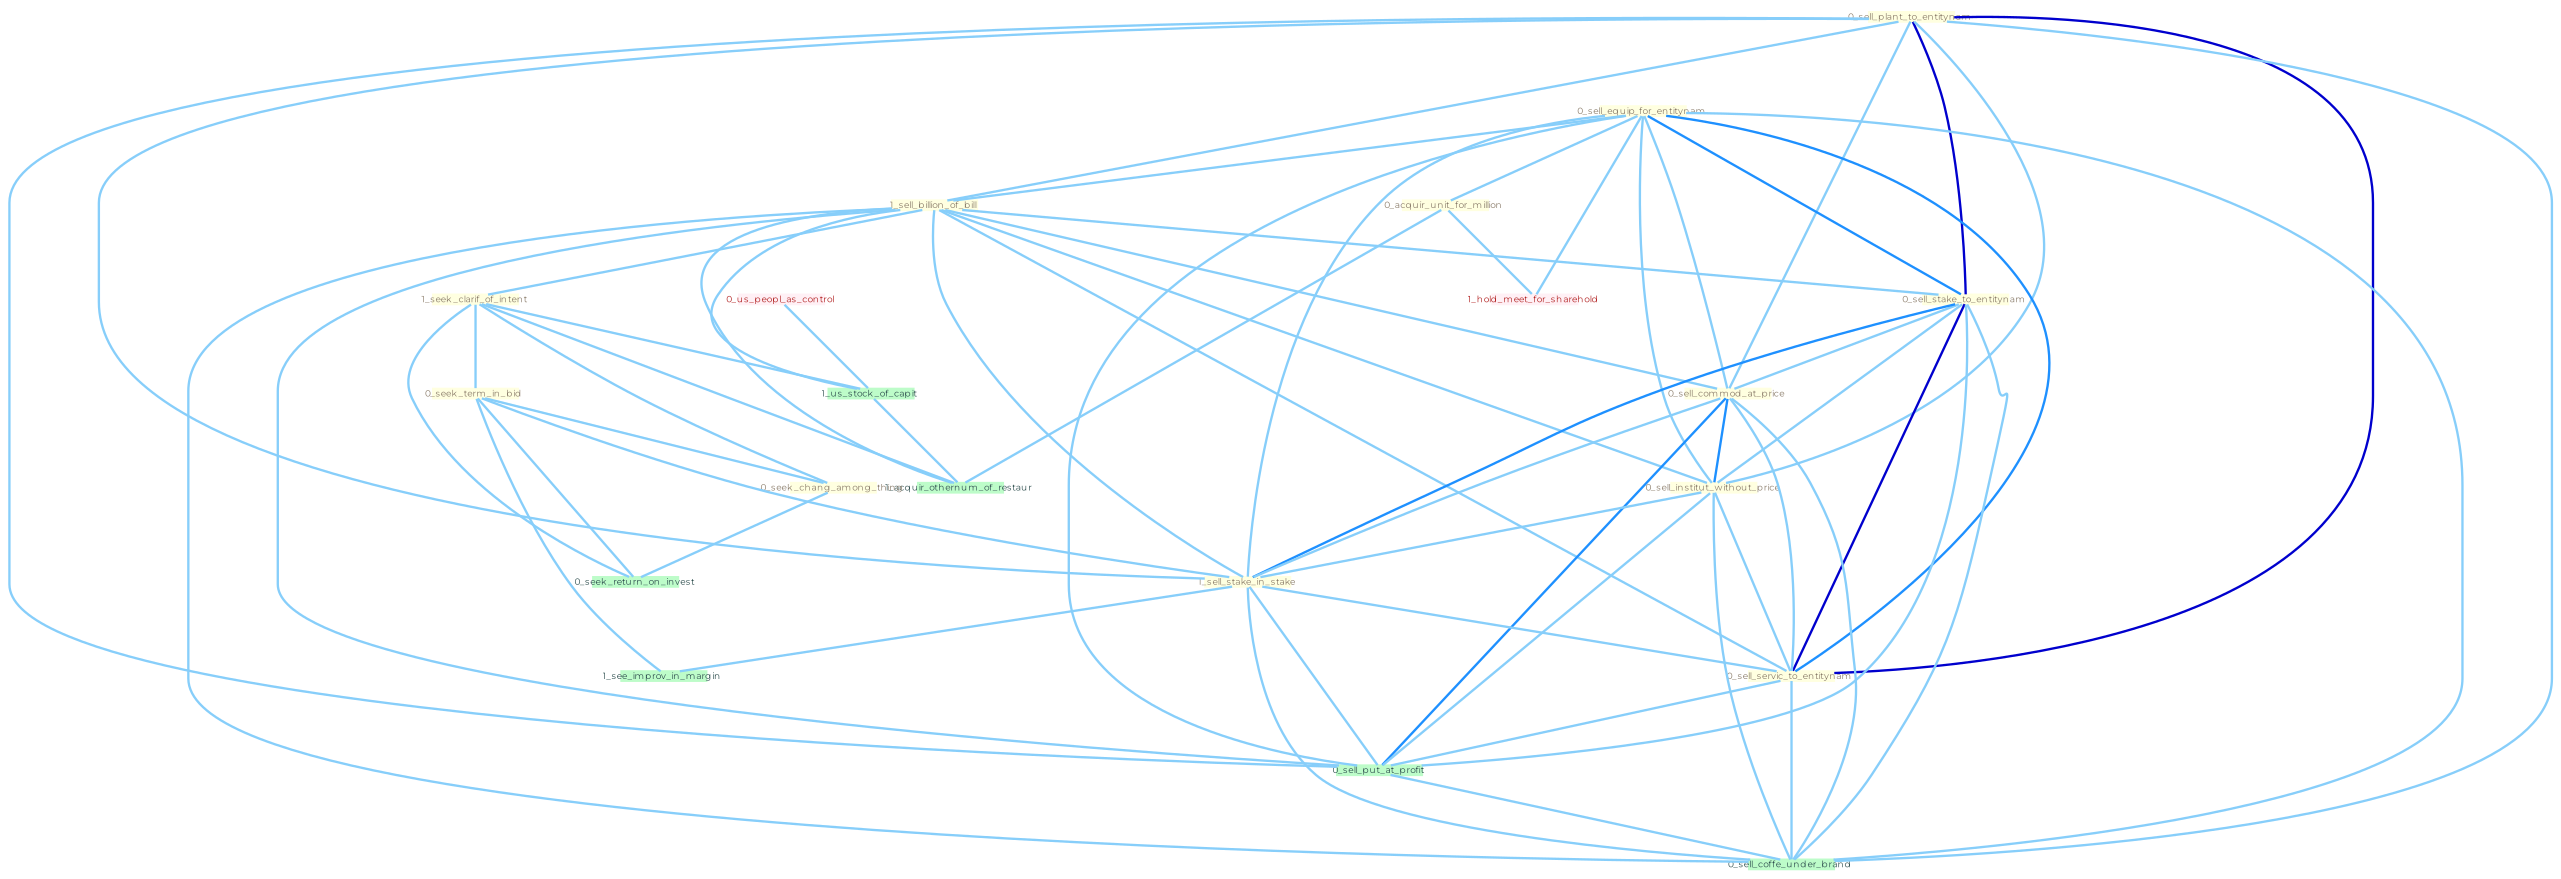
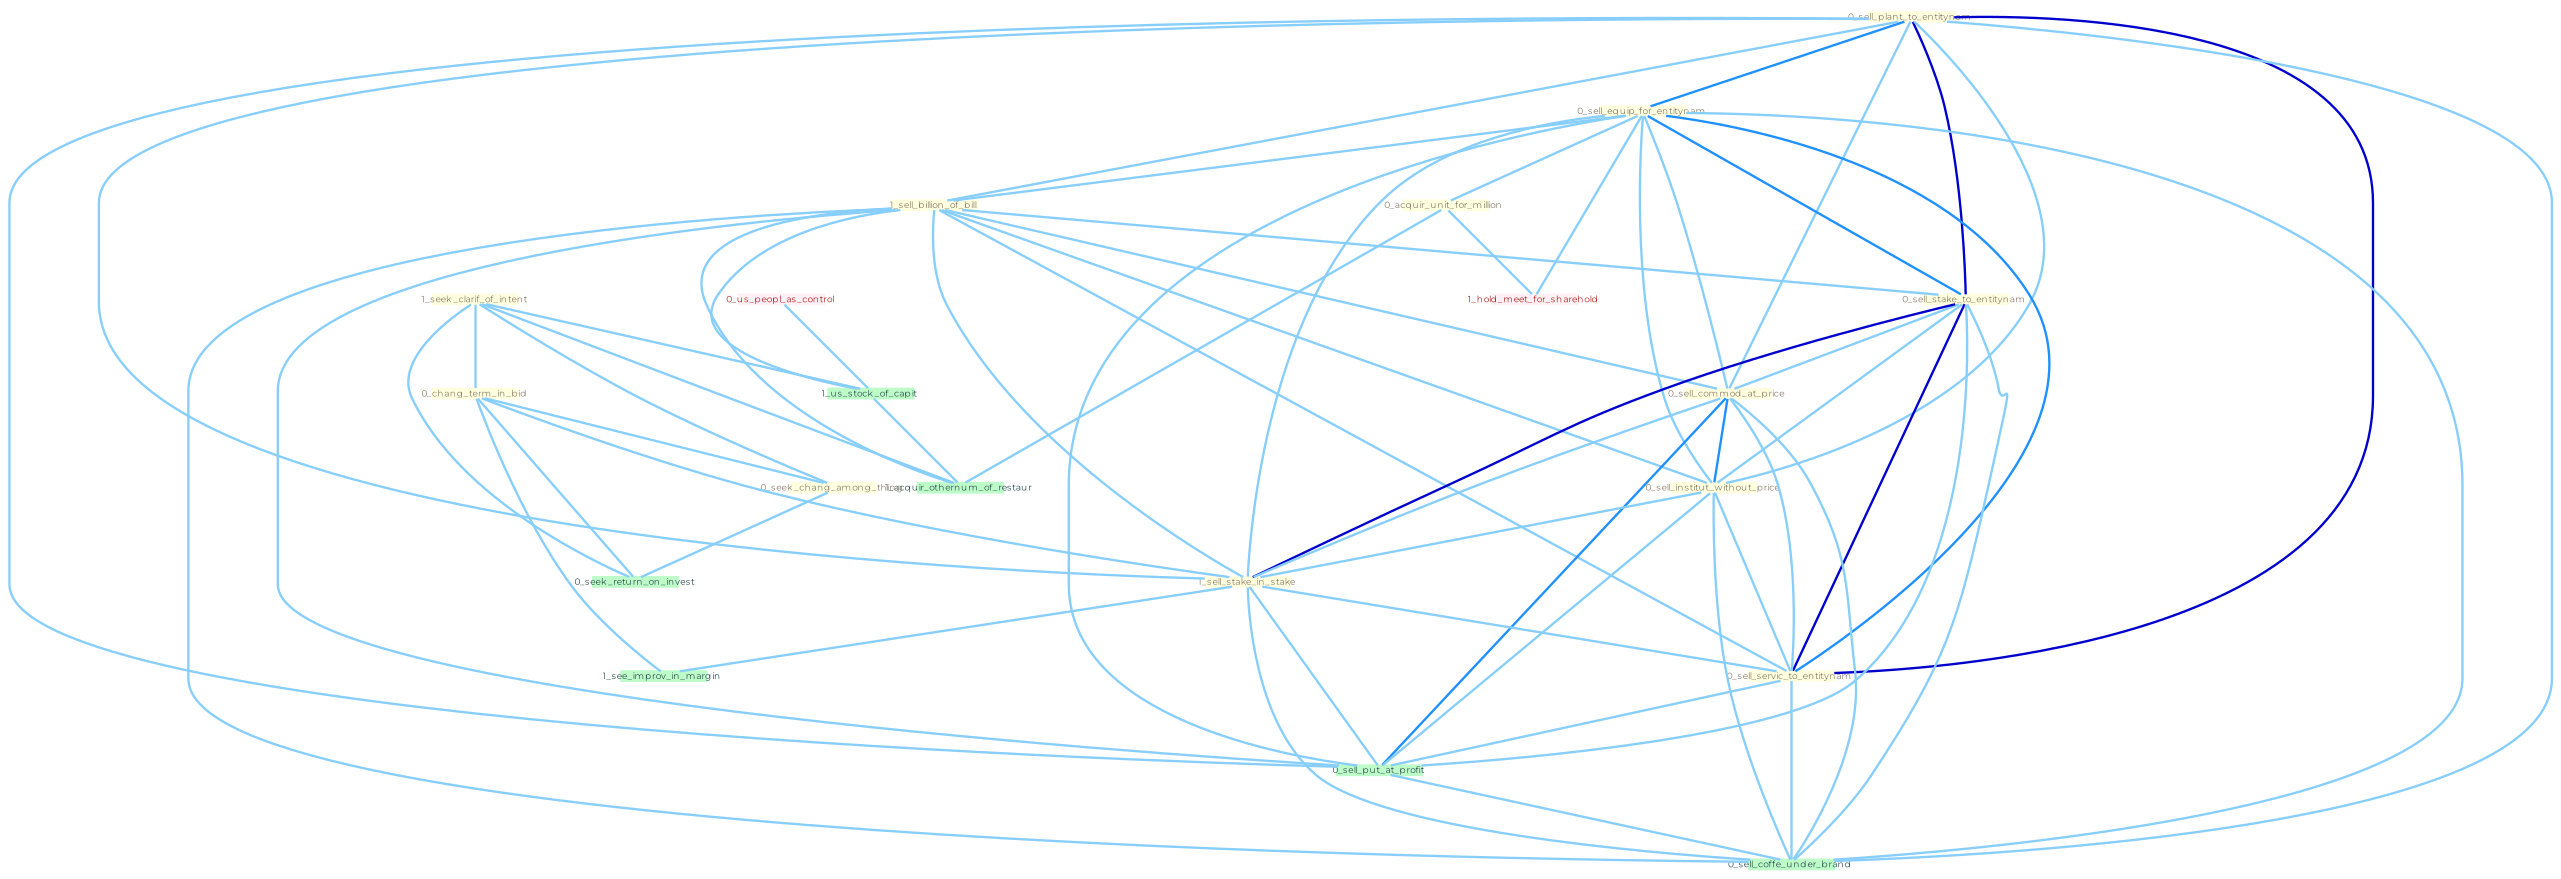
none -> (1777, 64)
(694, 254) -> none
(476, 394) -> (476, 394)
(1595, 416) -> (1595, 416)
